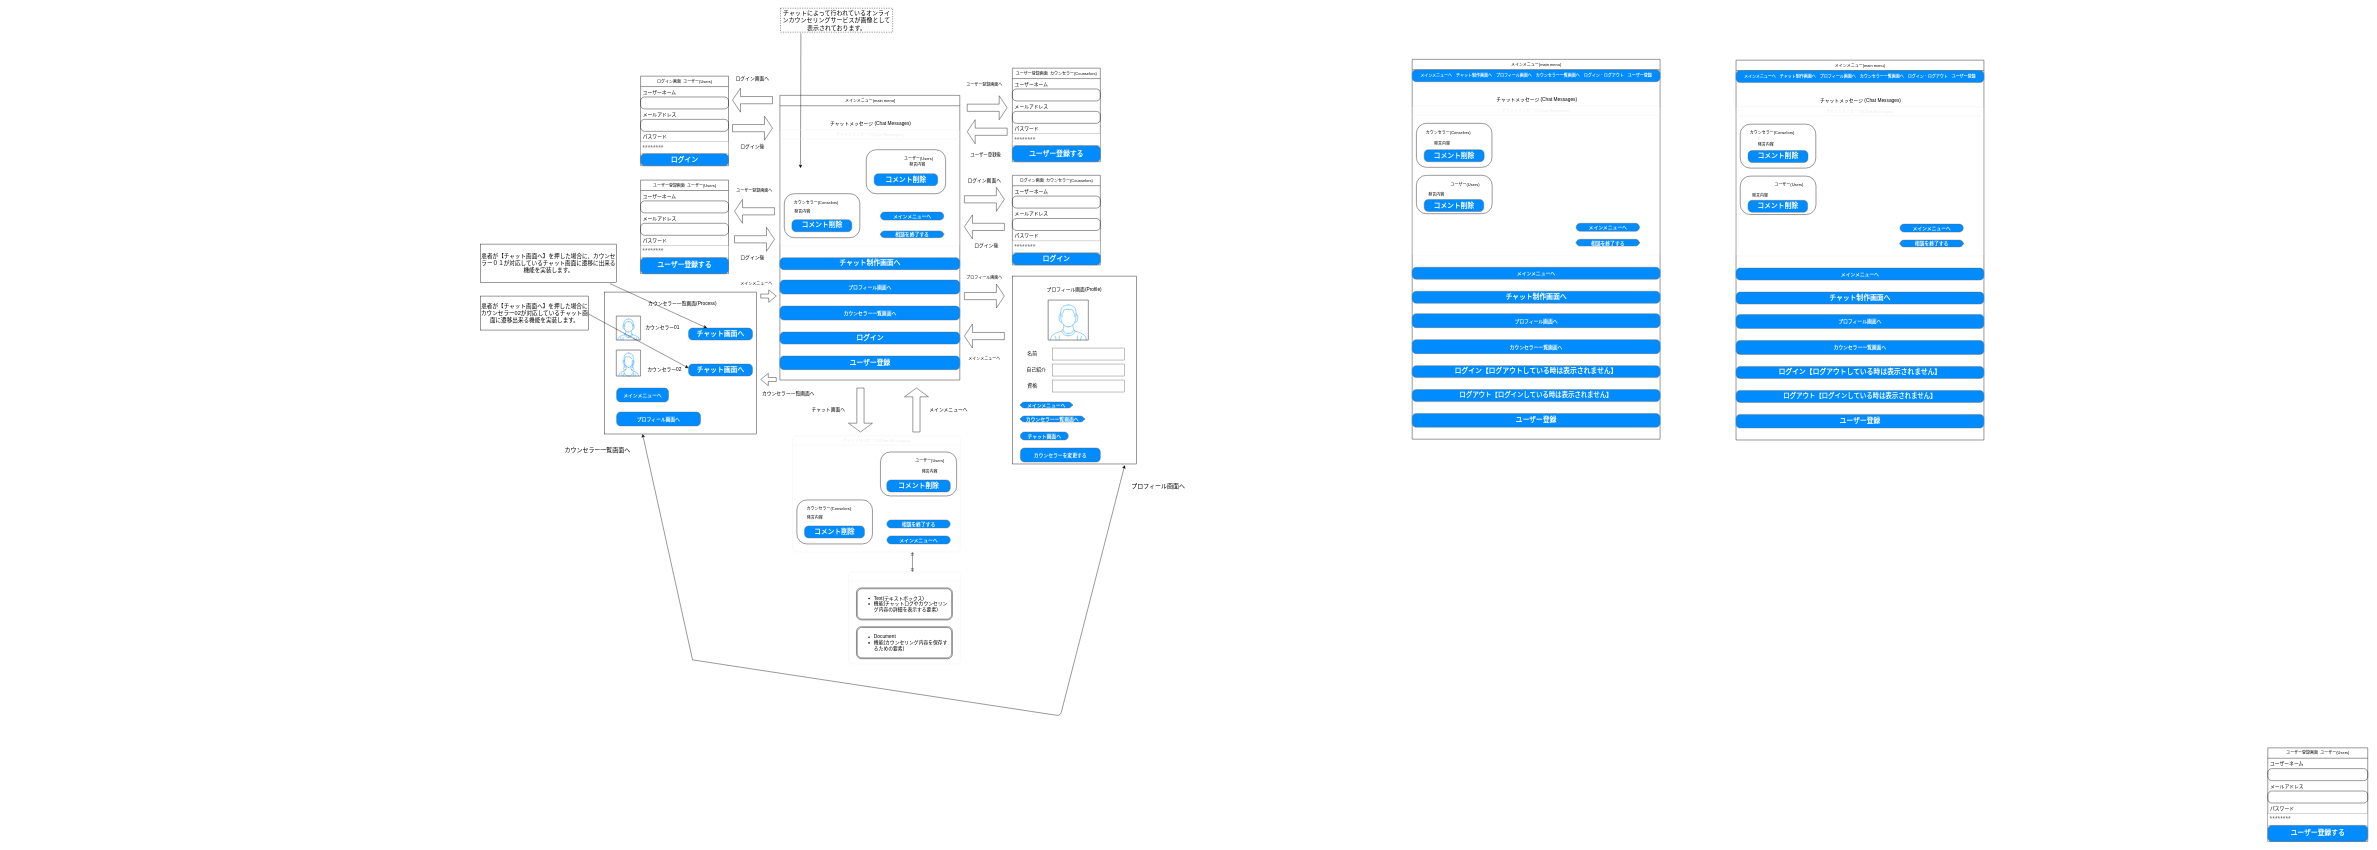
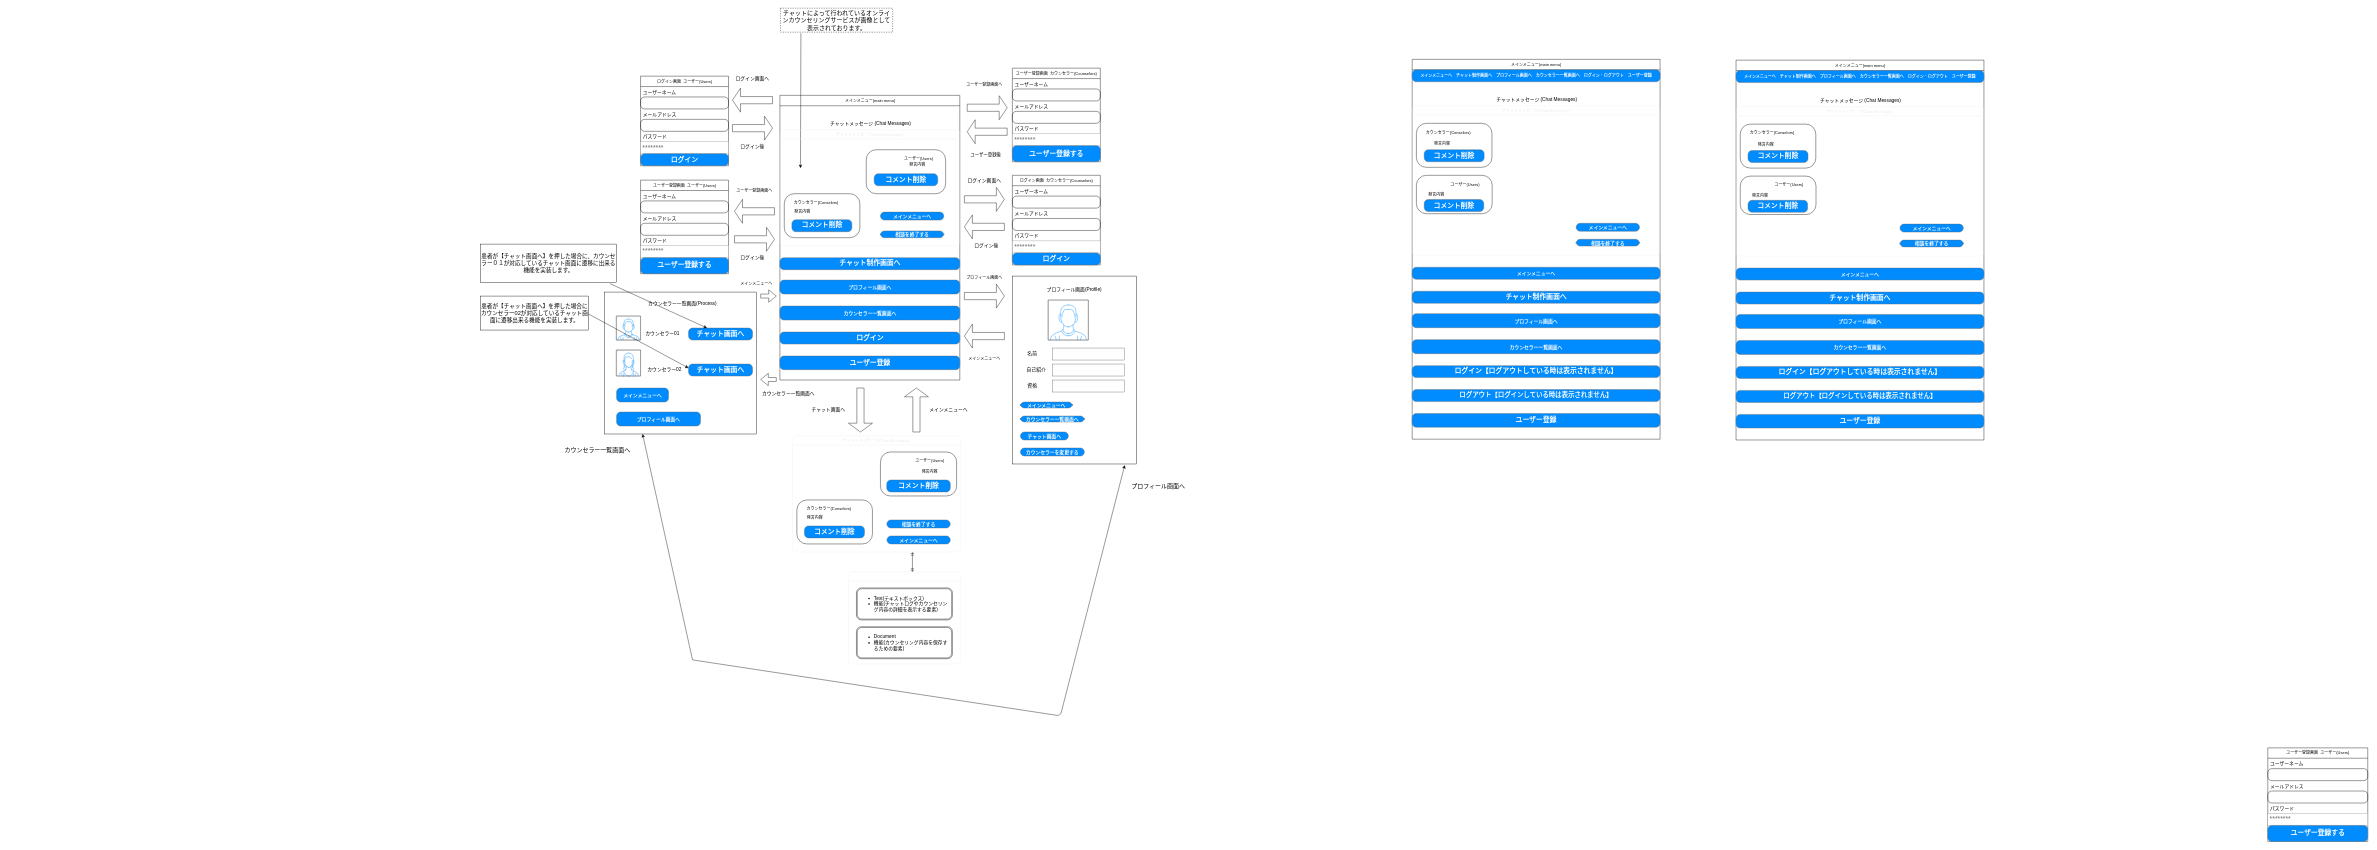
(662, 328) -> (662, 334)
(1060, 455) -> (1052, 452)
